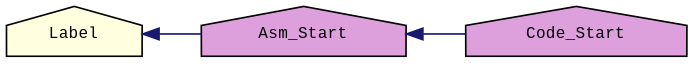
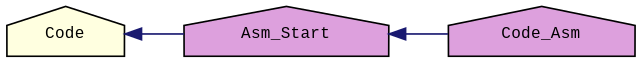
(74, 34) -> (66, 34)
(576, 34) -> (542, 34)
